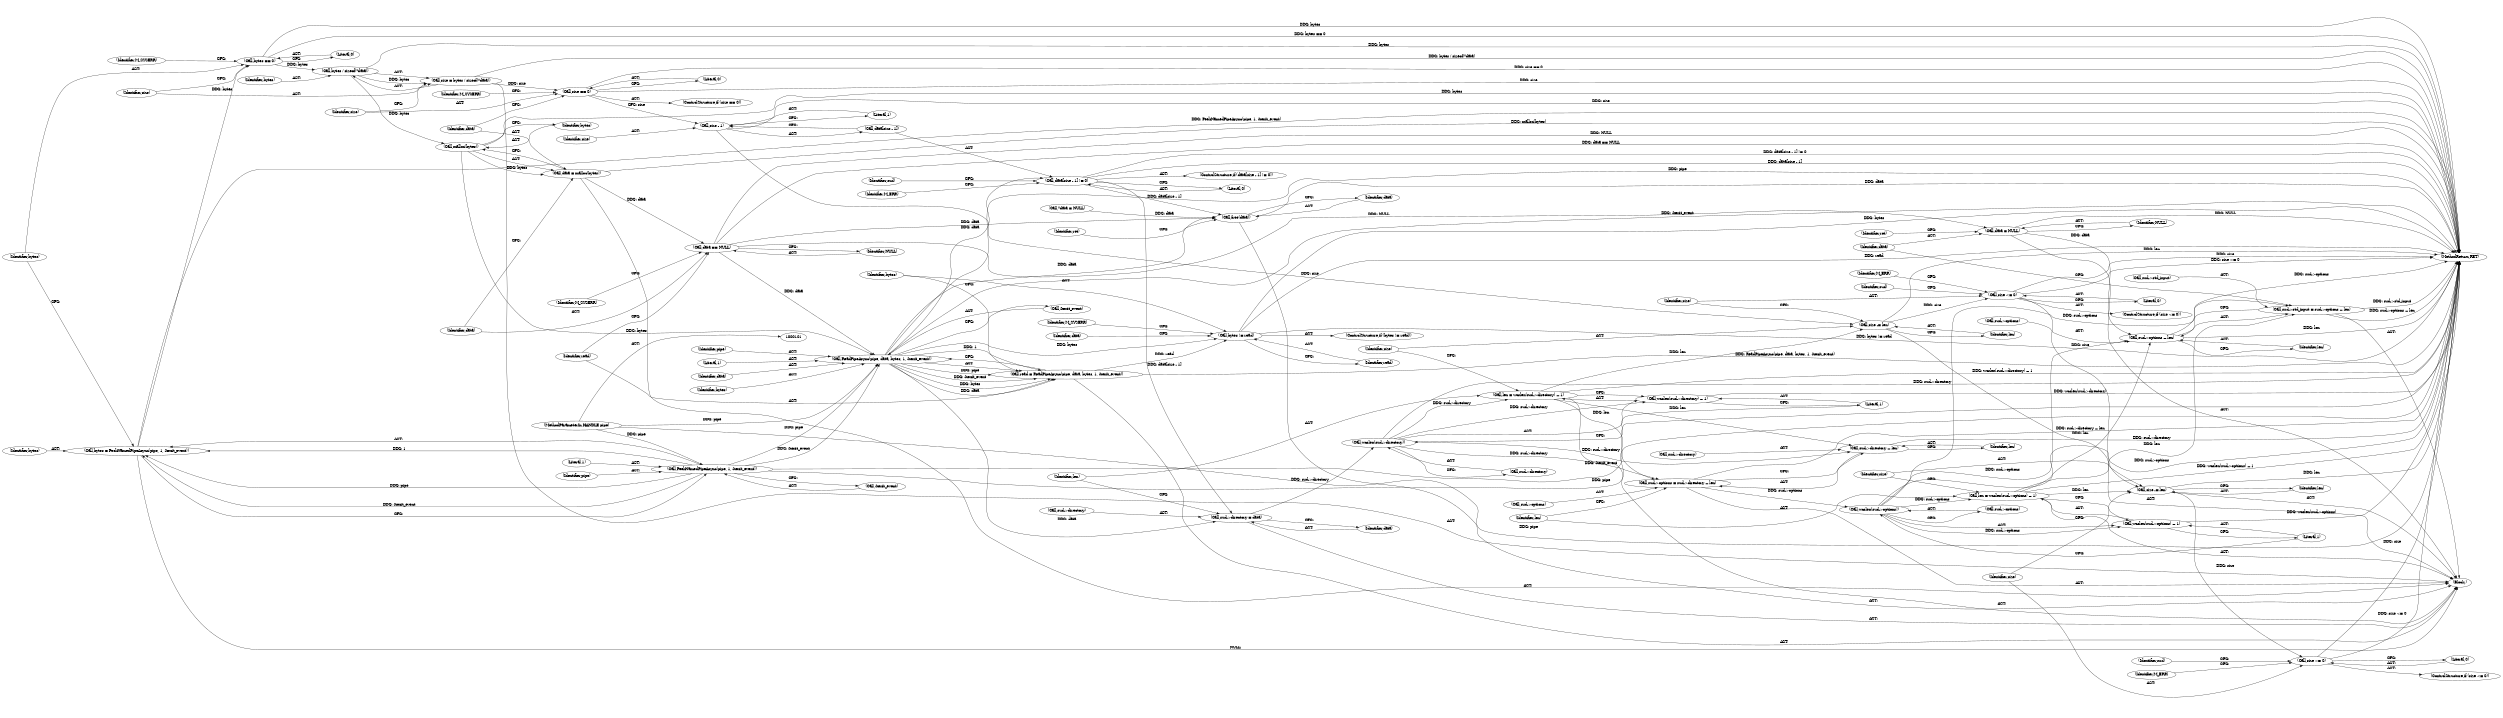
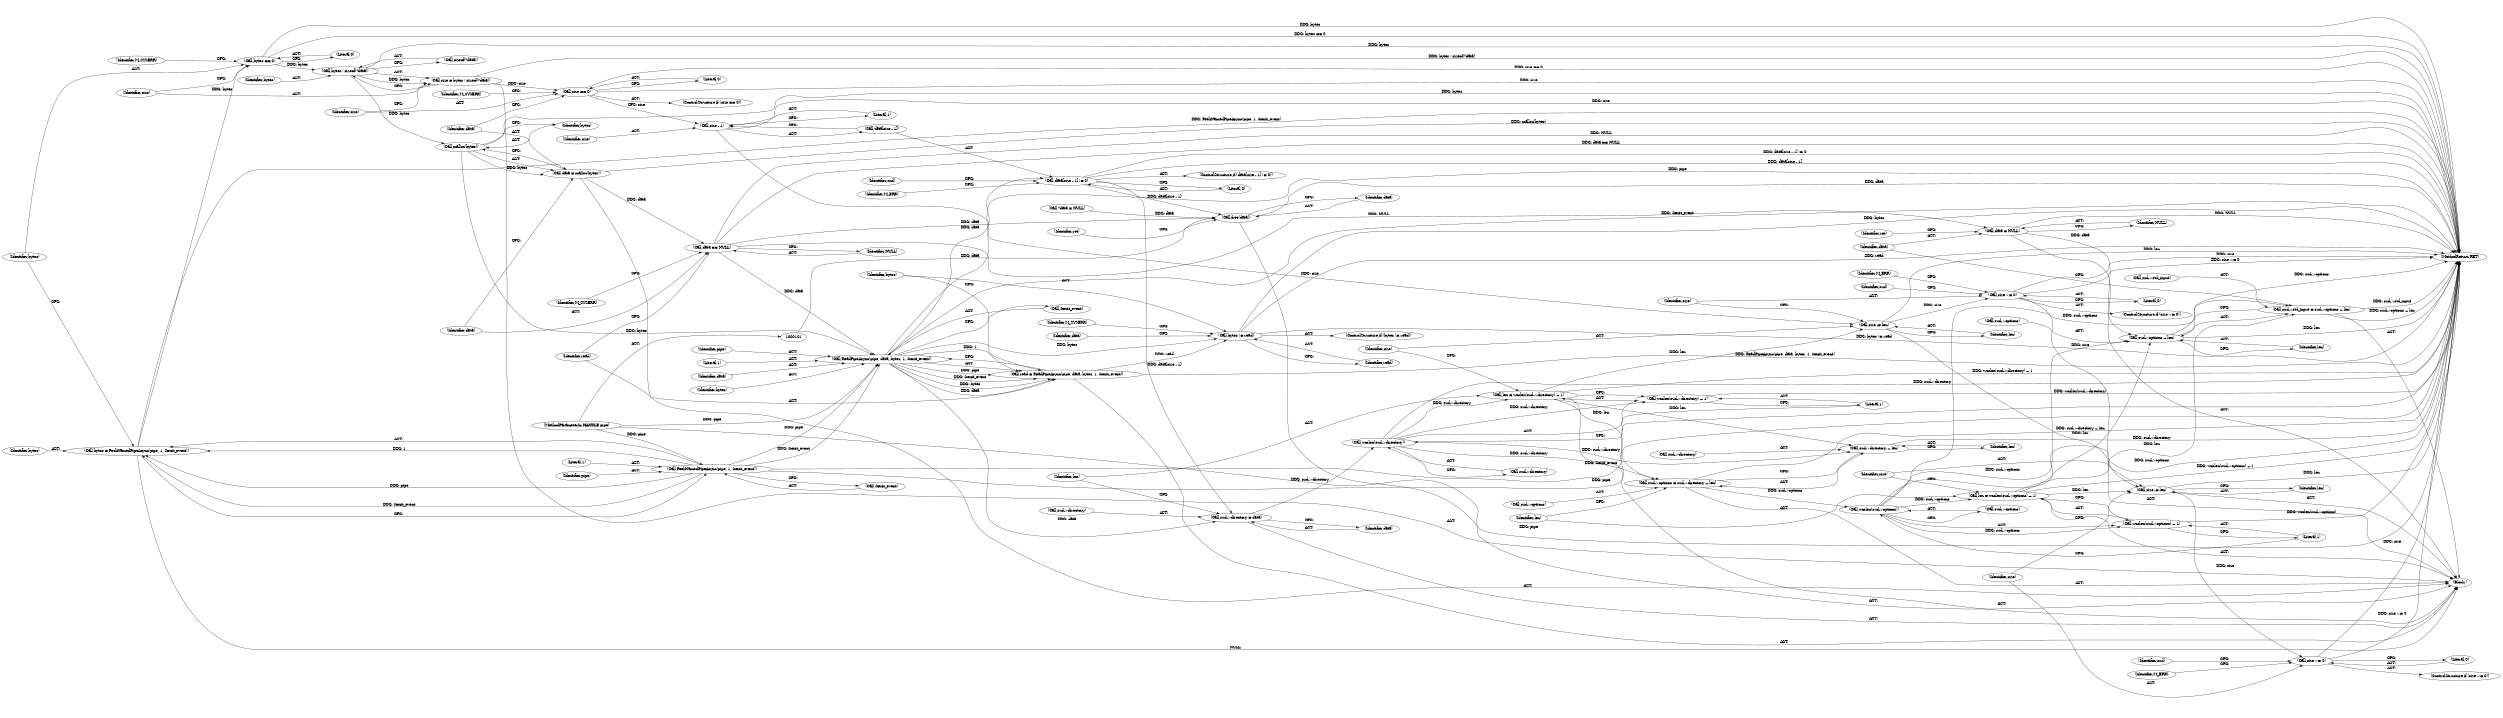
none -> (461, 60)
(399, 87) -> (399, 87)
(1059, 275) -> (985, 258)
